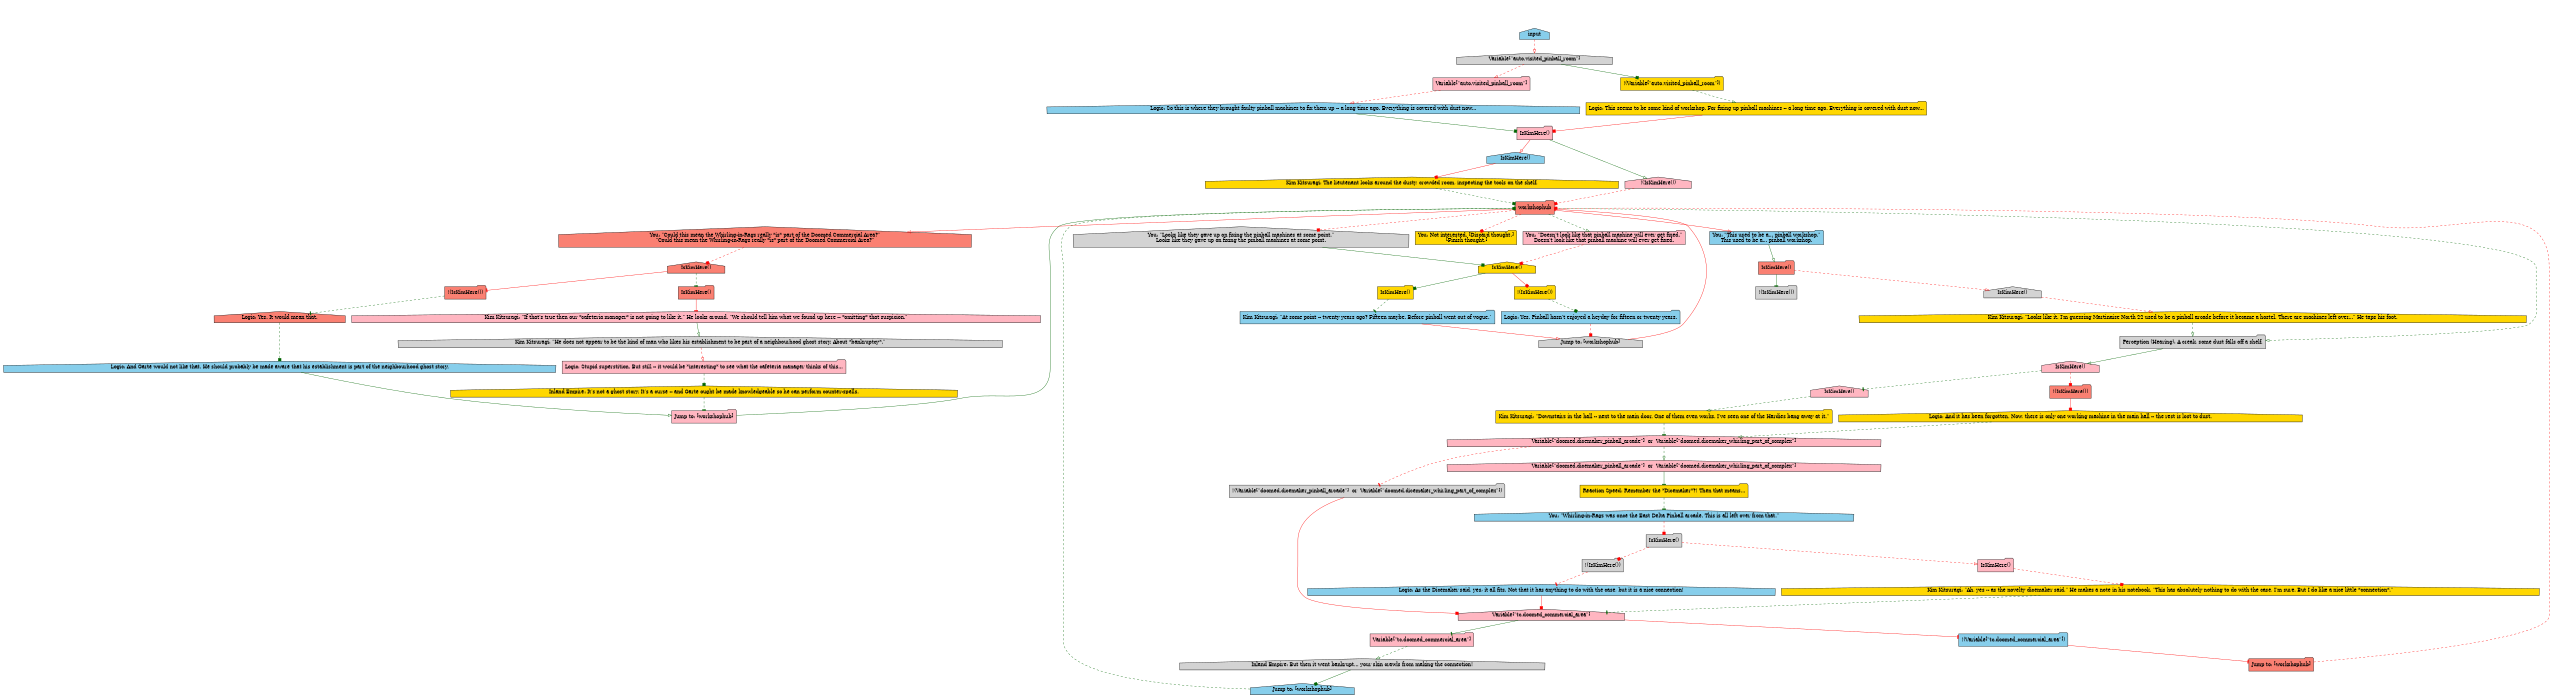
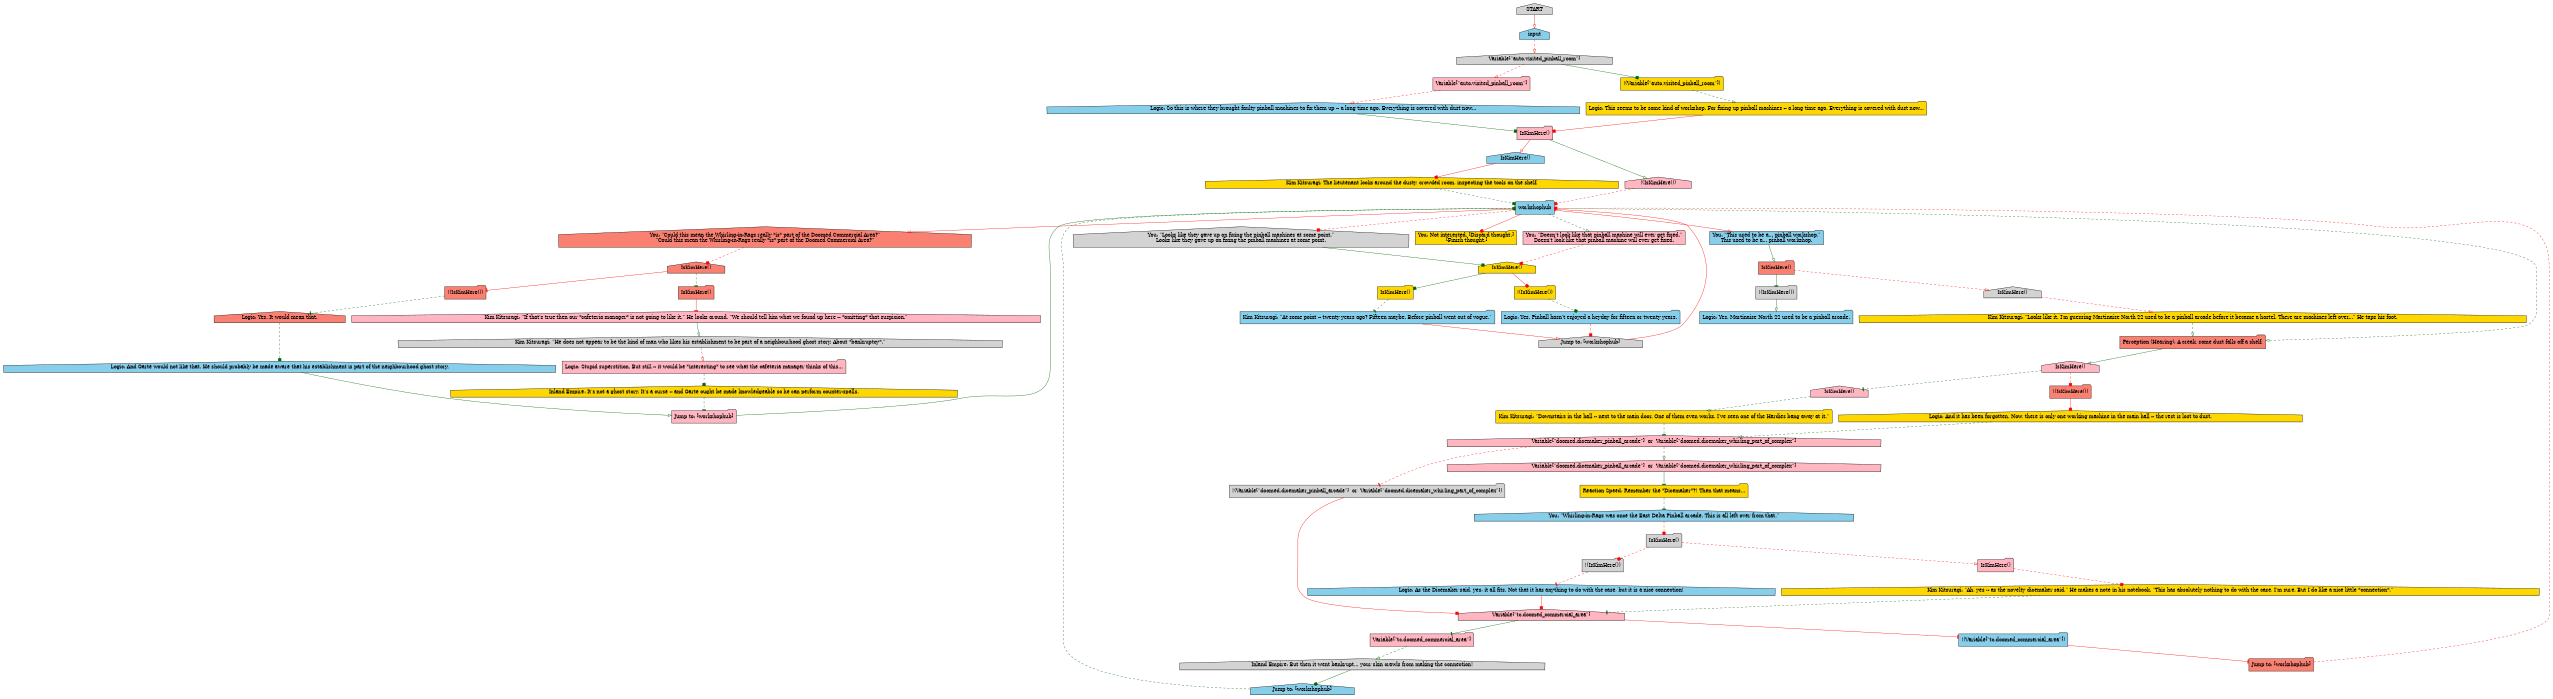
none -> (1534, 10)
(1535, 208) -> (1535, 208)
(1502, 222) -> (1502, 222)
none -> (1776, 318)
(2193, 343) -> (2193, 343)
